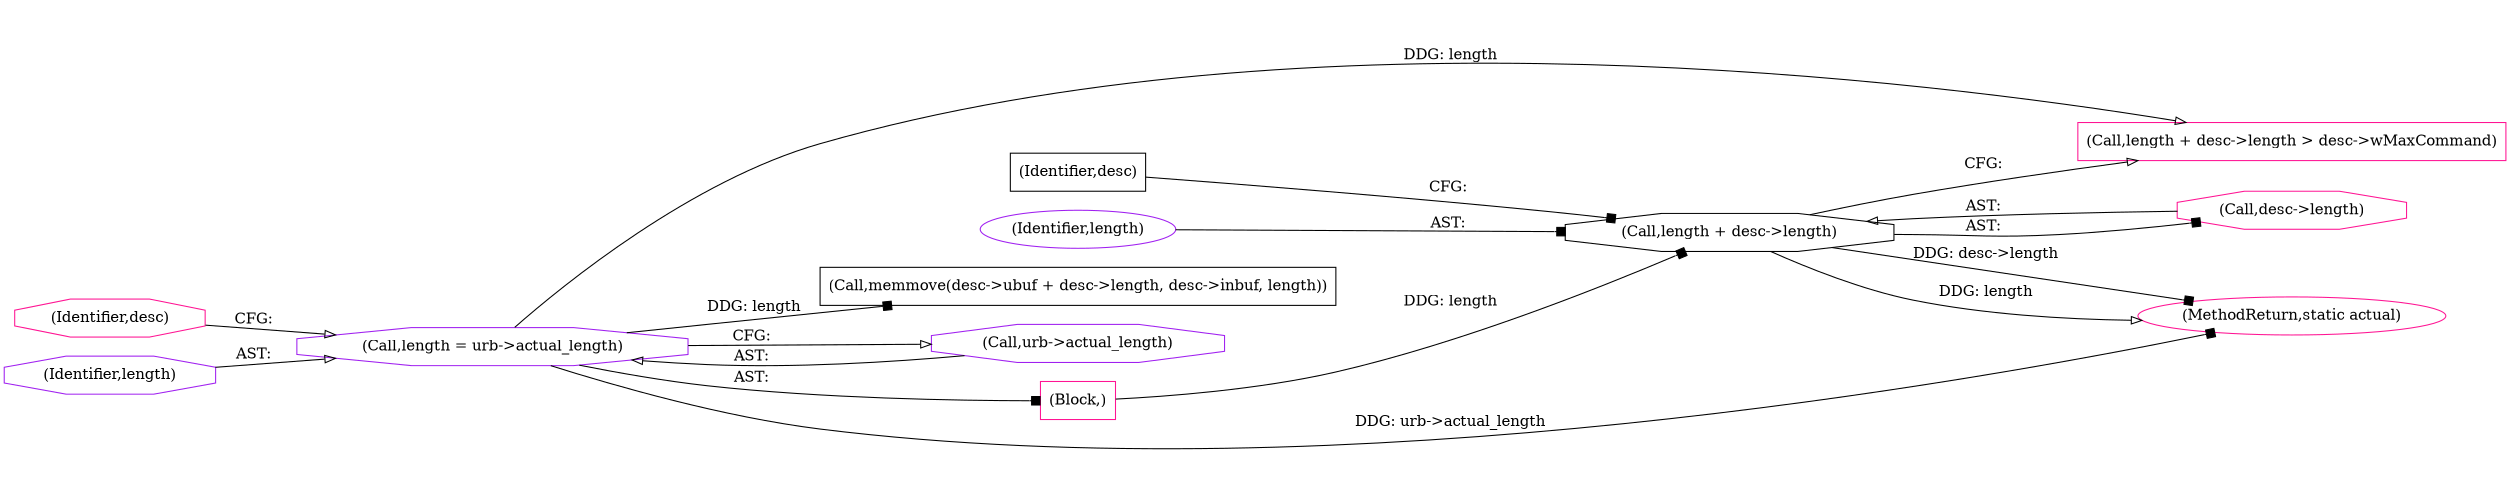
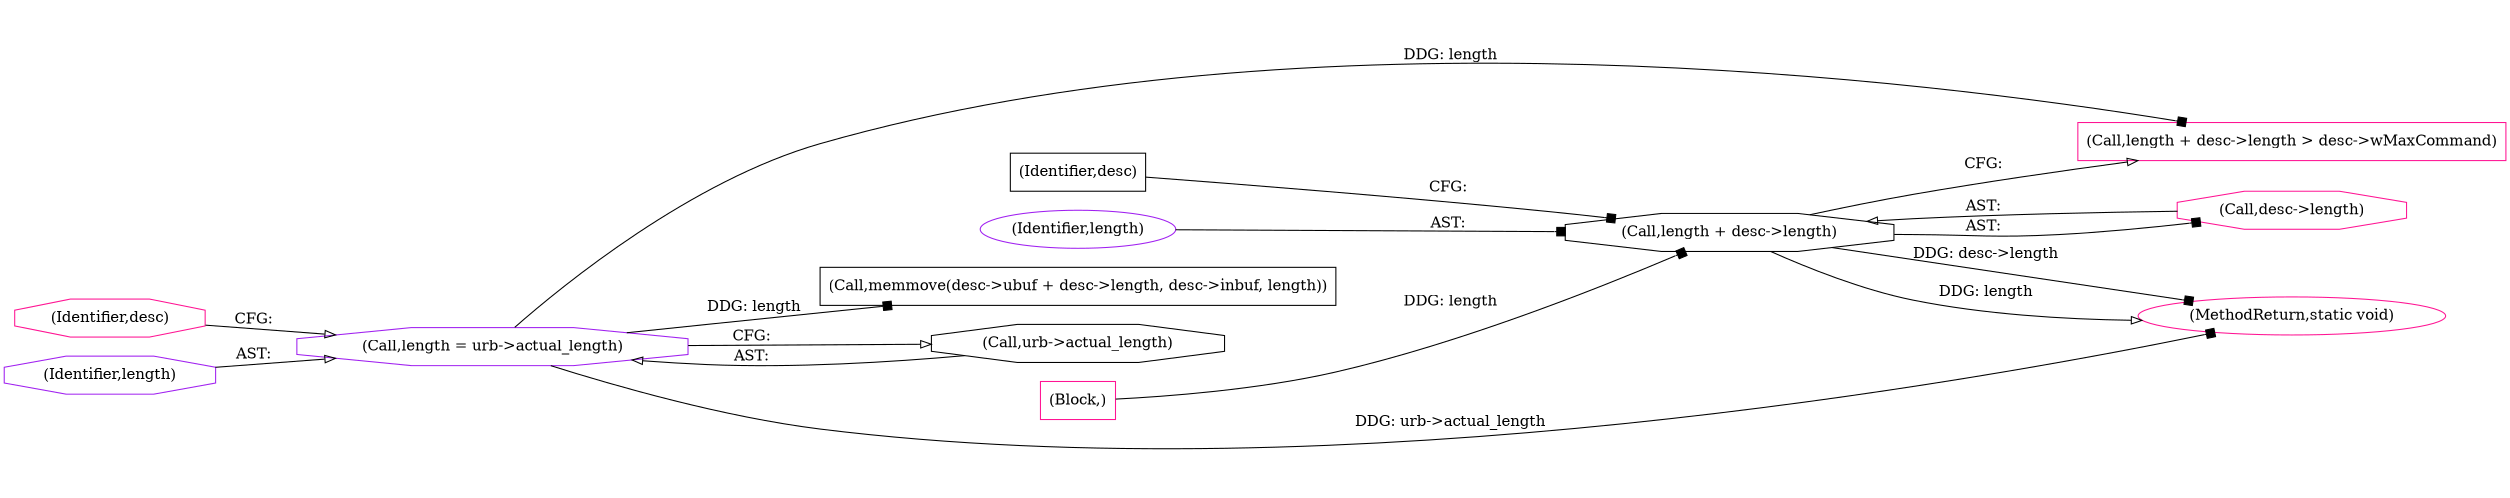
(1317, 69) -> (1317, 69)
(2292, 316) -> (2292, 316)
(1078, 343) -> (1078, 343)
(803, 394) -> none
